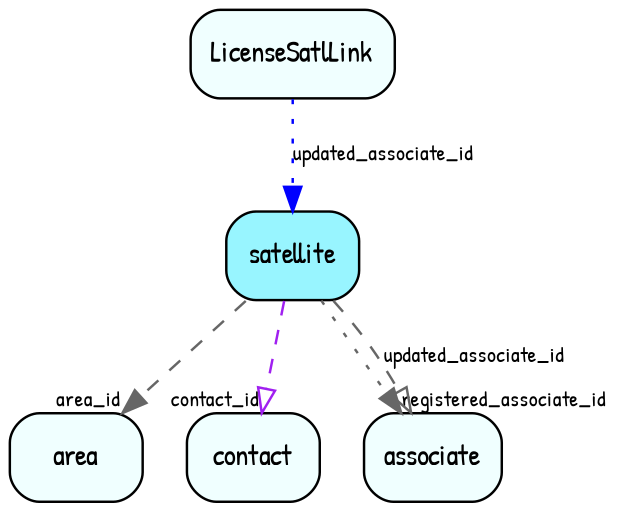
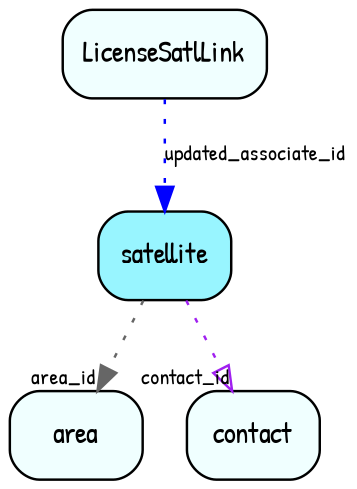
(275, 345) -> (203, 335)
(194, 348) -> (126, 335)
(433, 458) -> none
